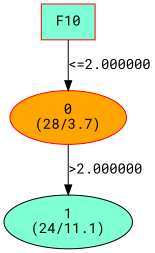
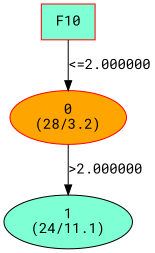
(68, 118) -> (68, 118)
